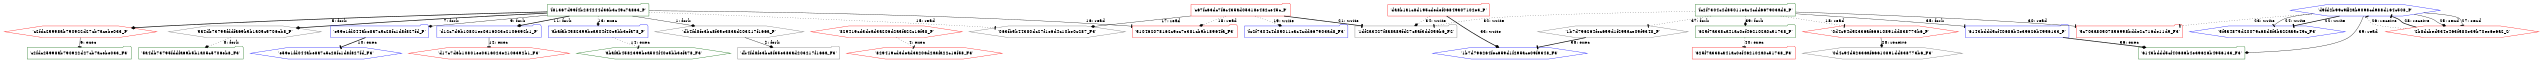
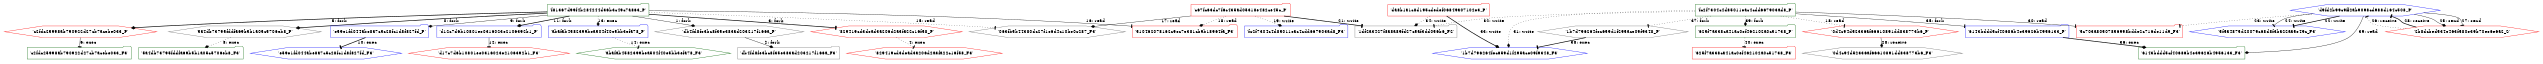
none -> (1549, 17)
(451, 21) -> (451, 21)
none -> (742, 21)
(231, 43) -> (231, 43)
